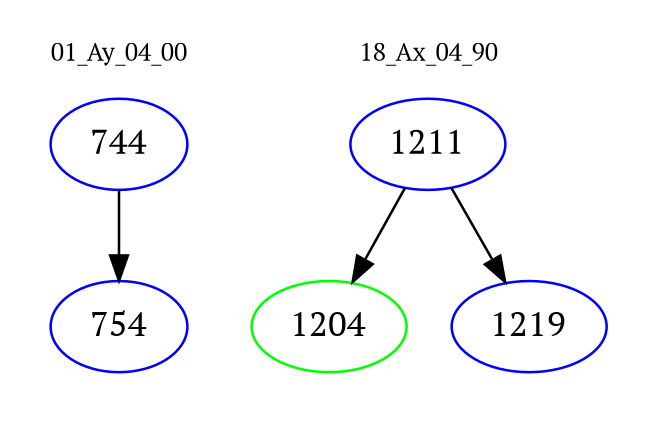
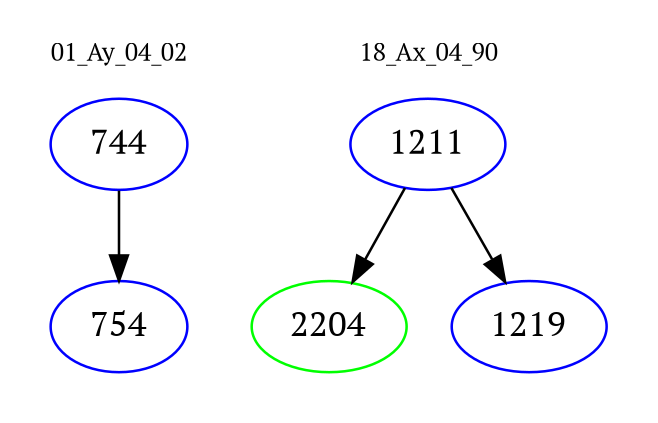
(120, 54) -> (120, 54)
(329, 327) -> (329, 327)
